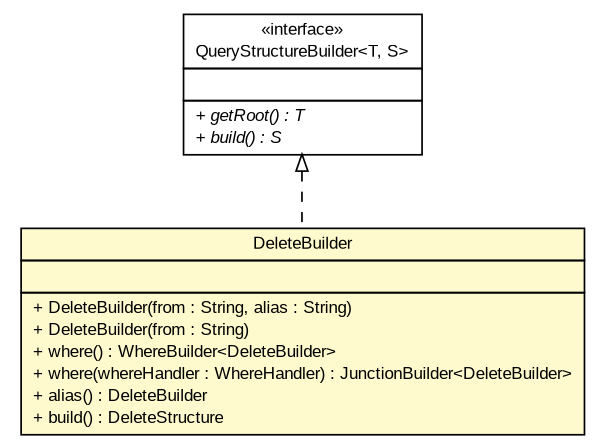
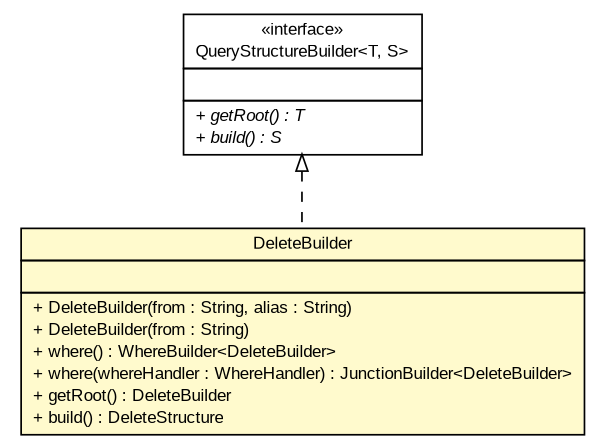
(120, 396) -> (133, 396)
